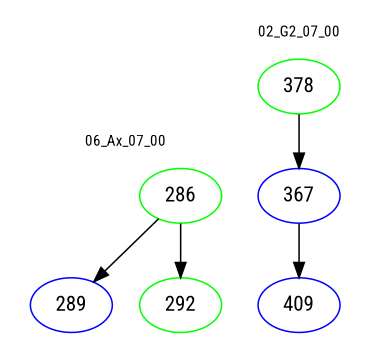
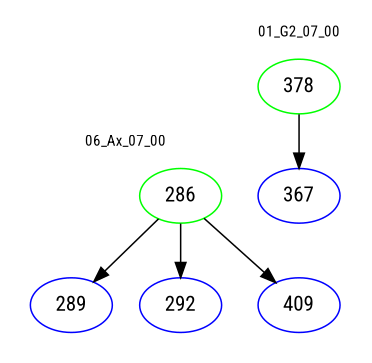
(300, 33) -> (300, 33)
(299, 243) -> (224, 236)
(181, 305) -> (181, 305)
